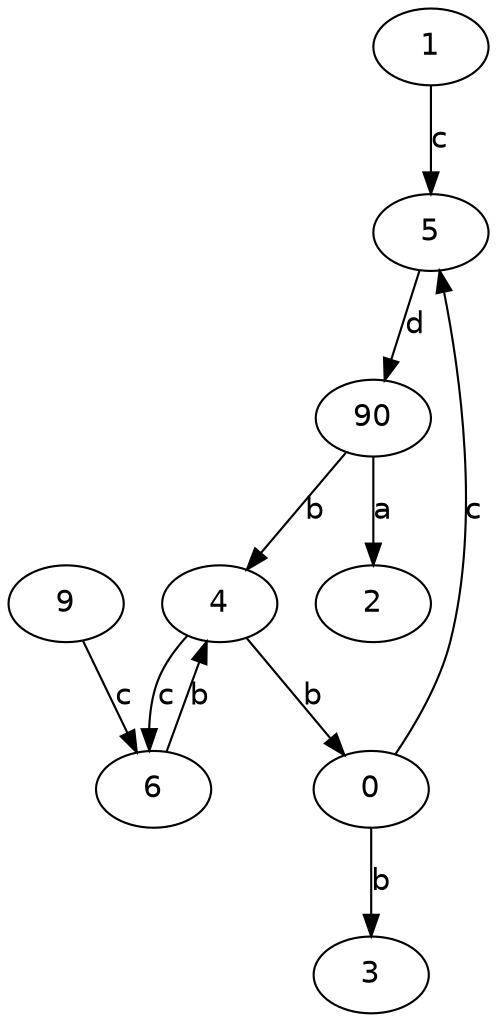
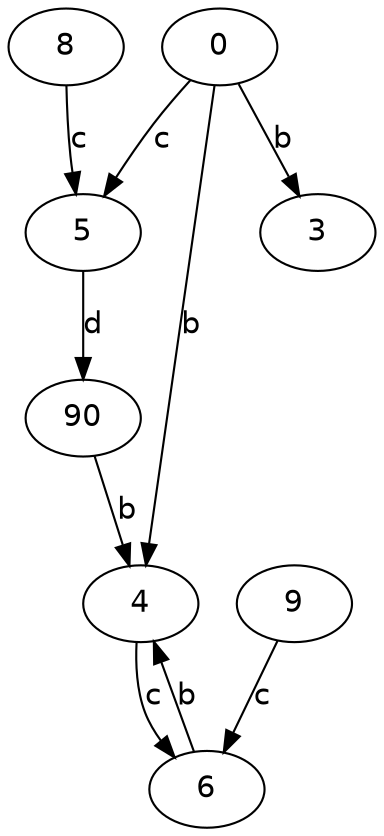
(431, 47) -> (66, 47)
(373, 604) -> none
(289, 688) -> (182, 314)
